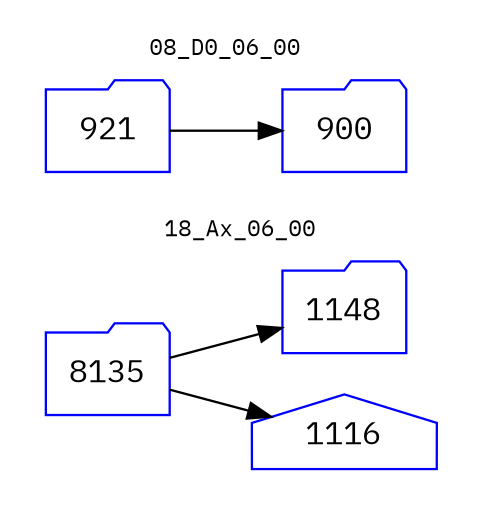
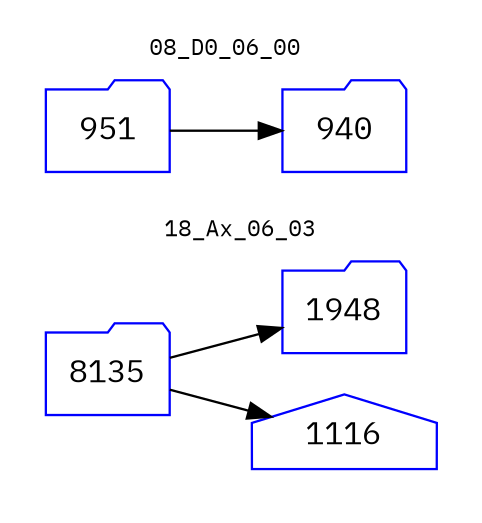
(108, 131) -> (108, 131)
(344, 131) -> (344, 131)
(241, 230) -> (241, 230)
(344, 312) -> (344, 312)
